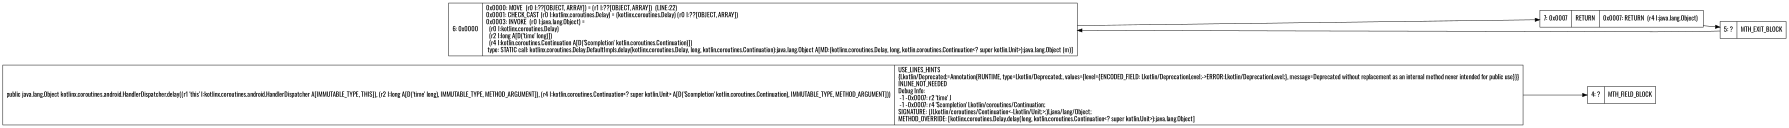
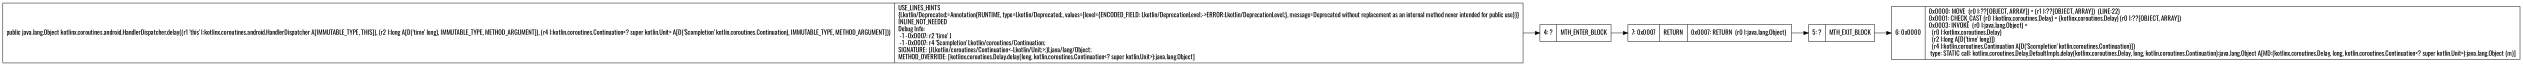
(1651, 18) -> (1740, 33)
(1306, 23) -> (1617, 33)
(1630, 95) -> (1584, 33)
